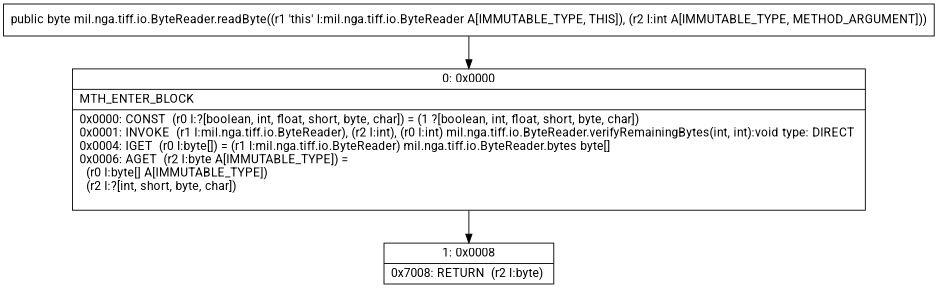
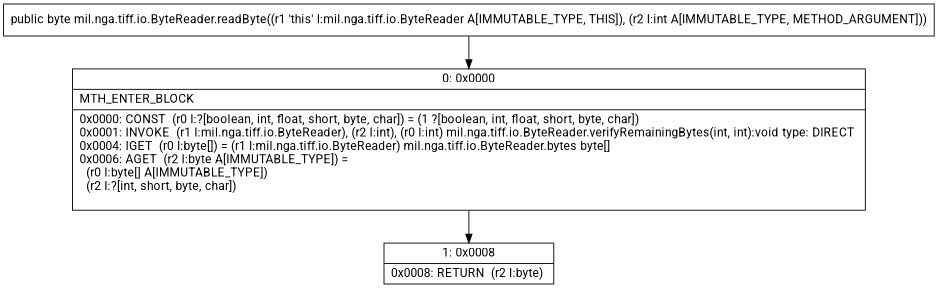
(469, 273) -> (469, 273)
